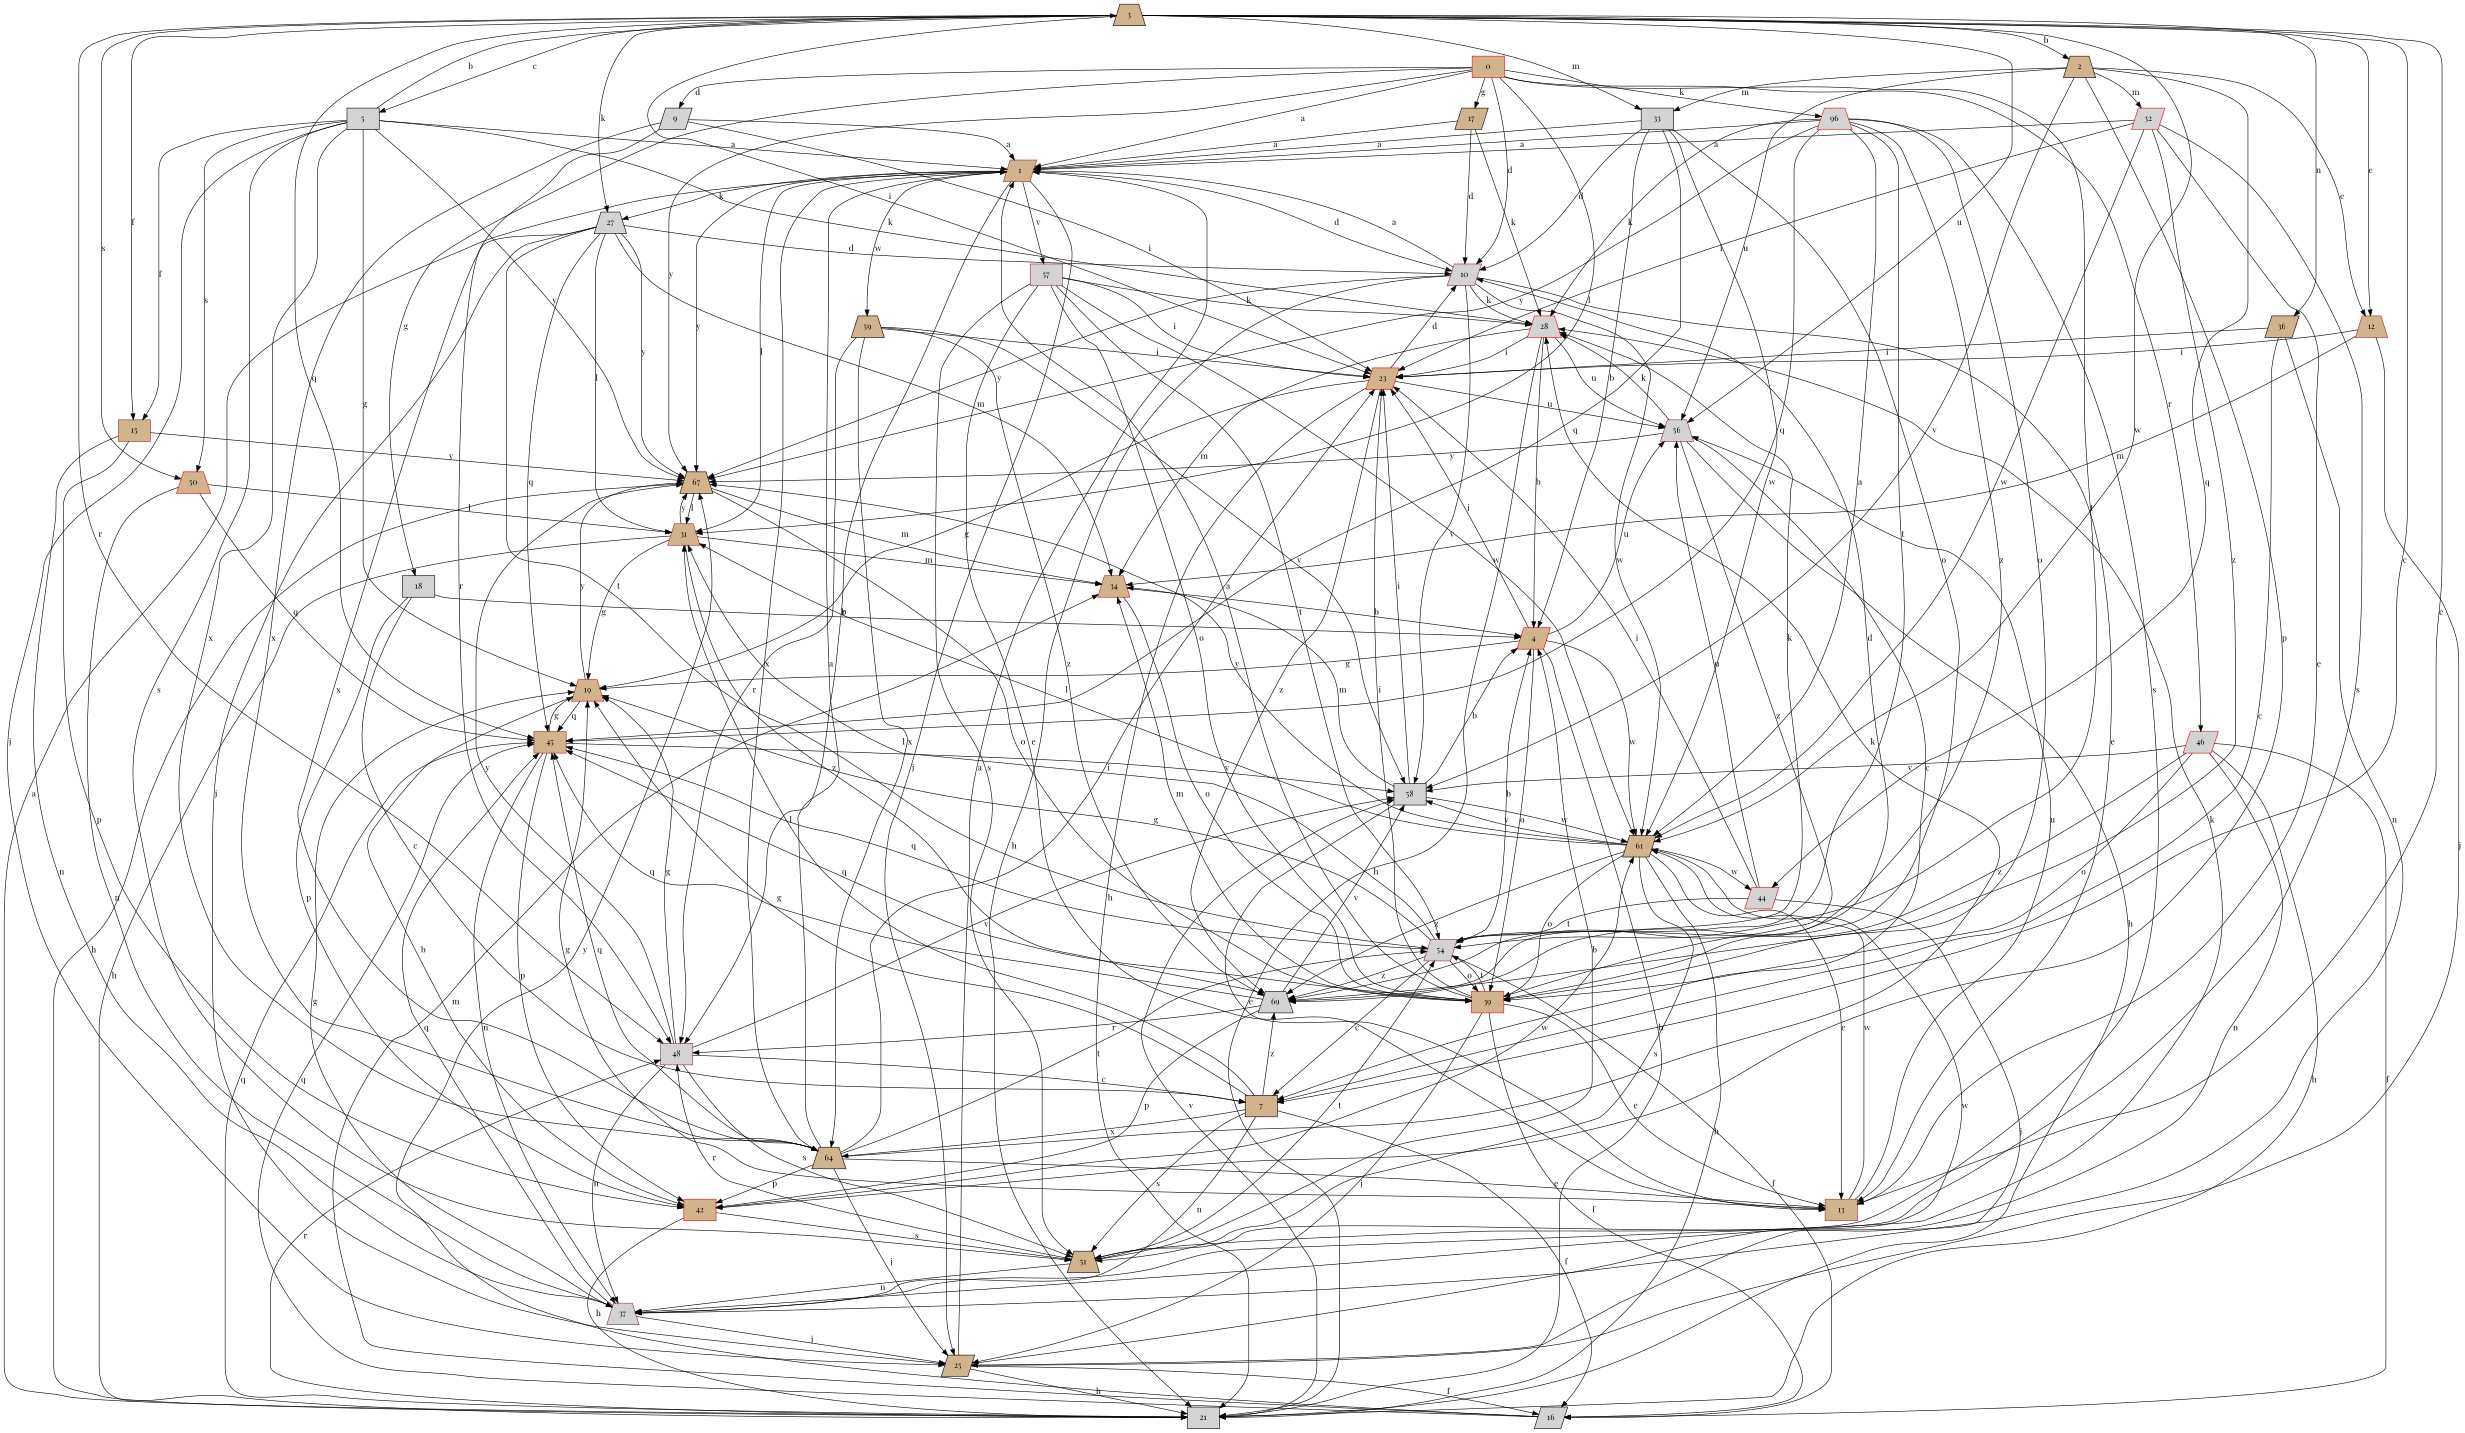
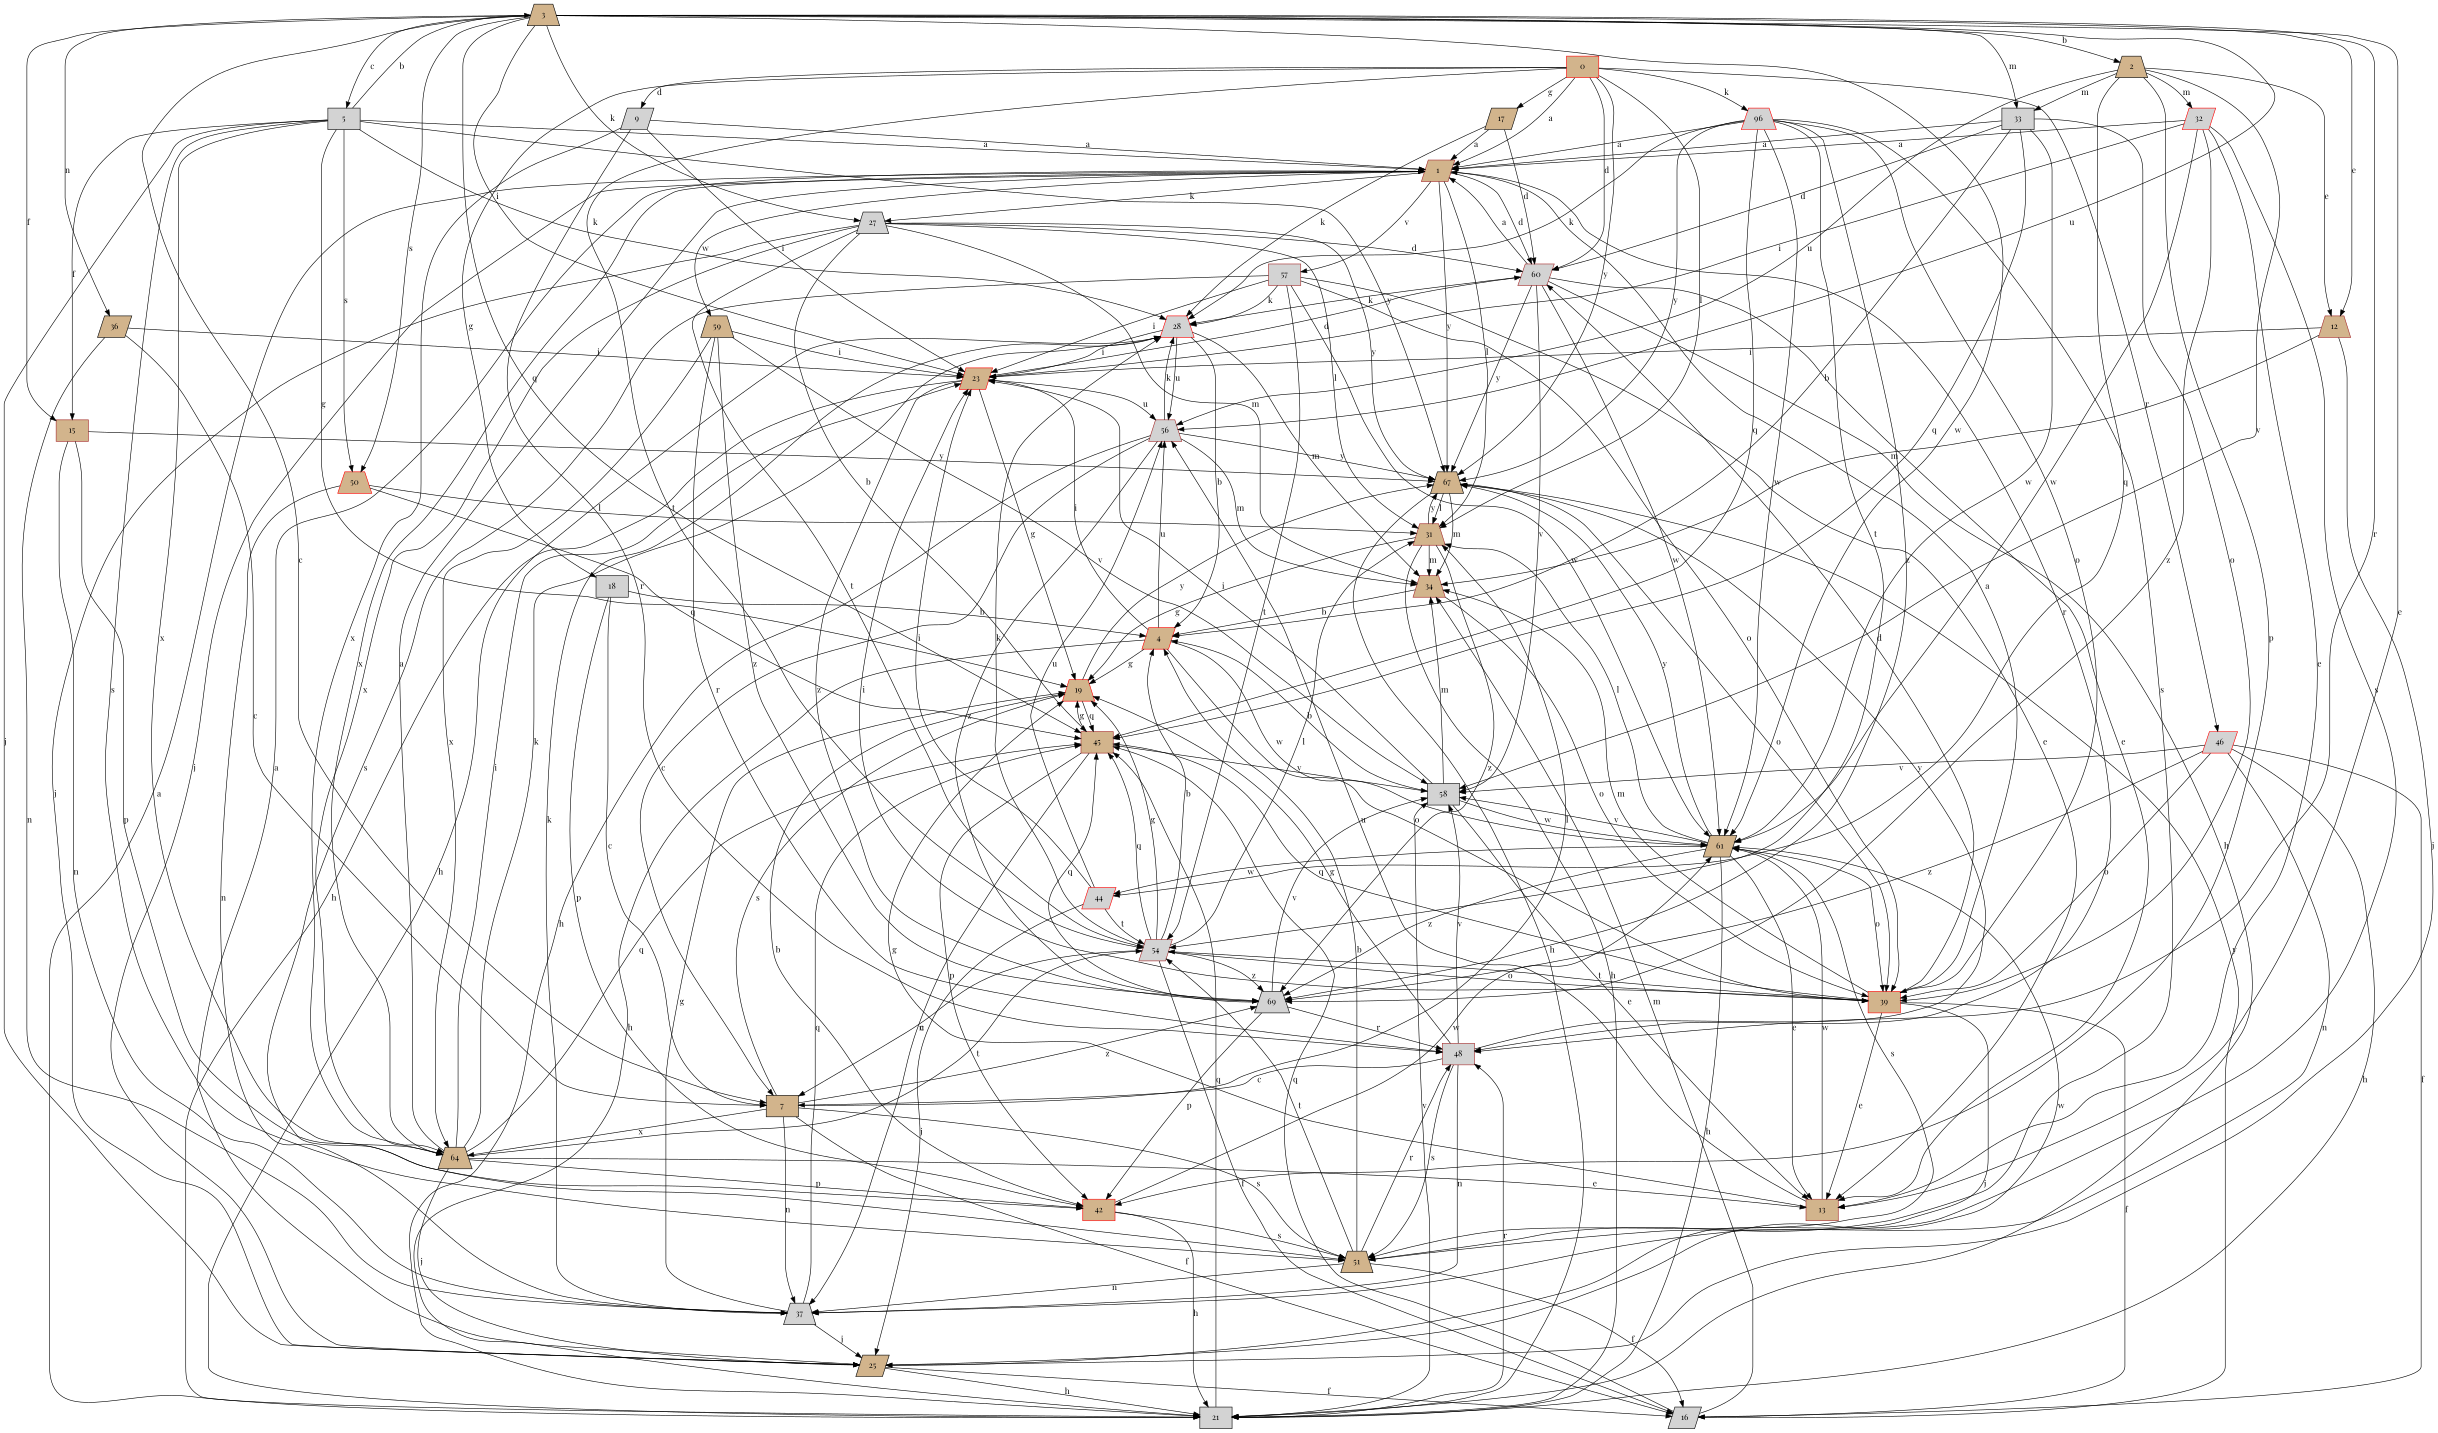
(1464, 275) -> (1536, 275)
(531, 483) -> (869, 483)
(1860, 483) -> (1778, 483)
none -> (1265, 554)
(779, 898) -> (758, 898)
none -> (1543, 1301)
(623, 1314) -> (800, 1314)
